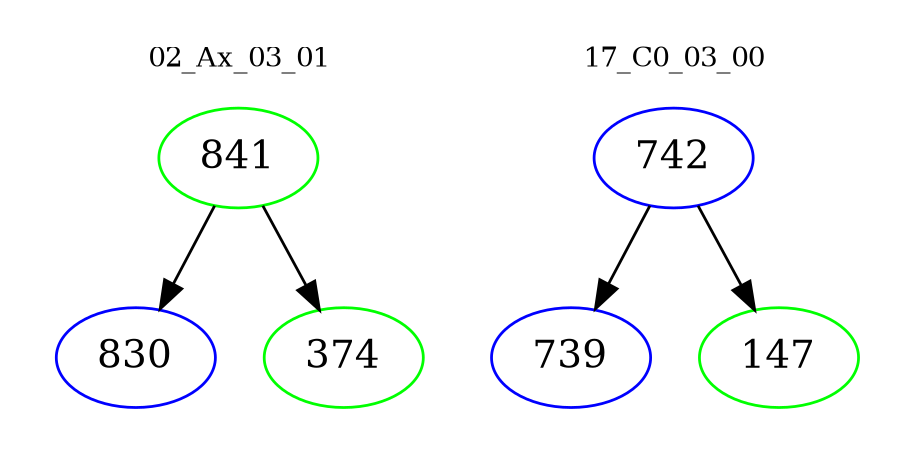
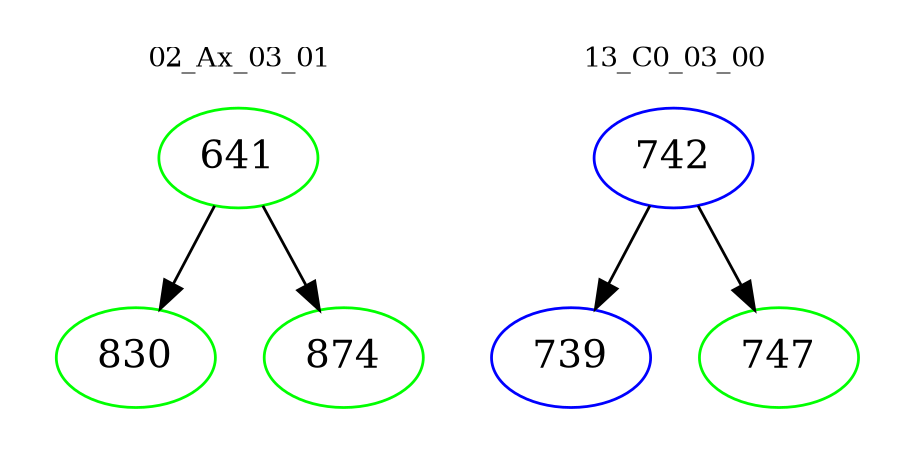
(675, 60) -> (675, 60)
(238, 158) -> (238, 158)
(136, 358) -> (136, 358)
(344, 358) -> (344, 358)
(779, 358) -> (779, 358)
